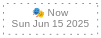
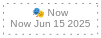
(51, 24) -> (51, 24)
